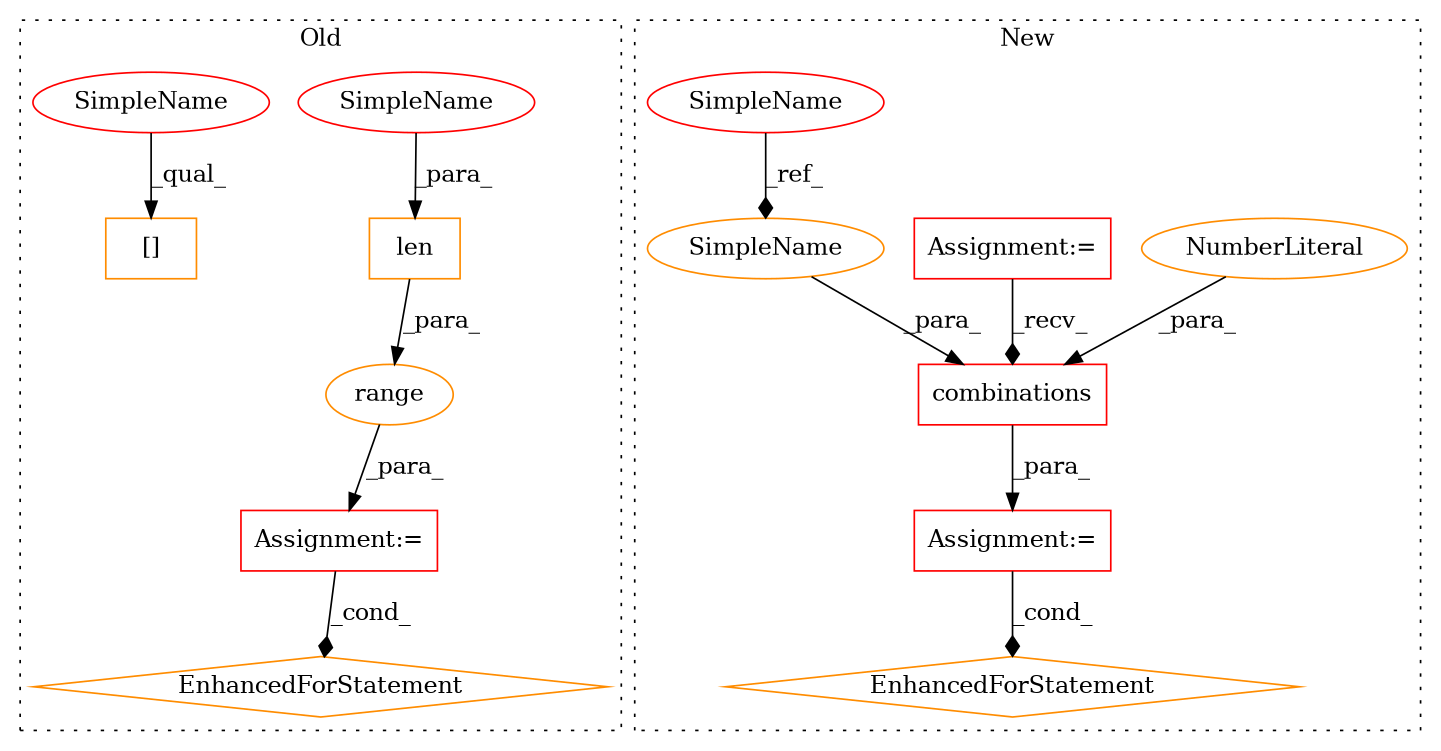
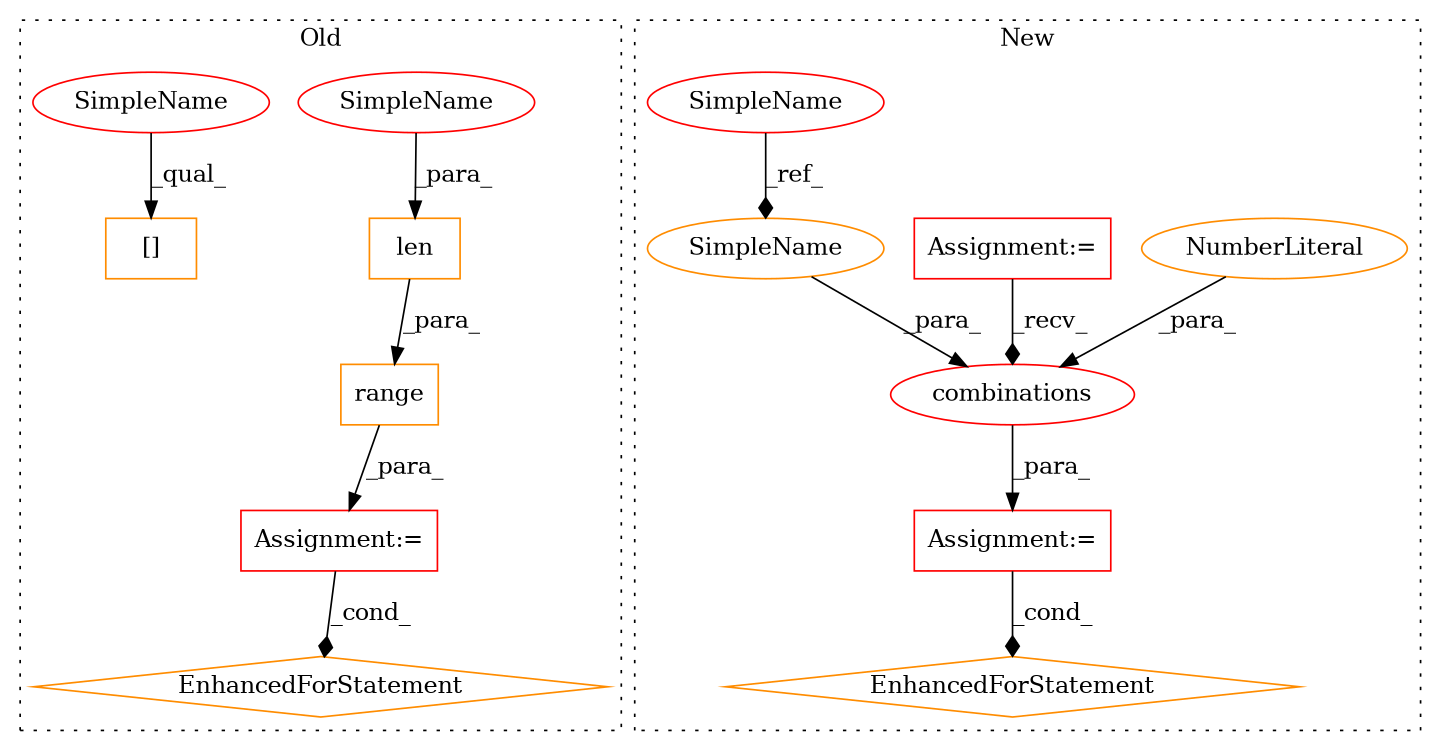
(390, 395) -> (390, 395)
(1013, 395) -> (1013, 395)
